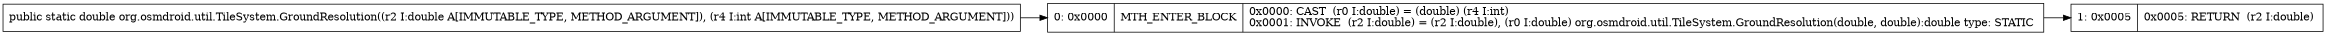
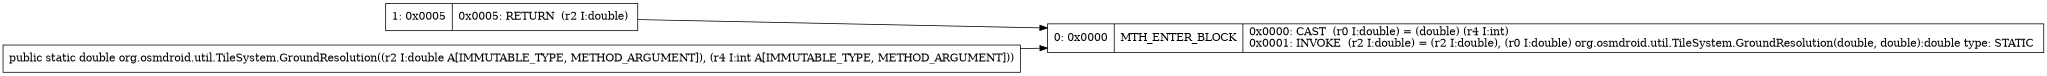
(2054, 18) -> (839, 24)
